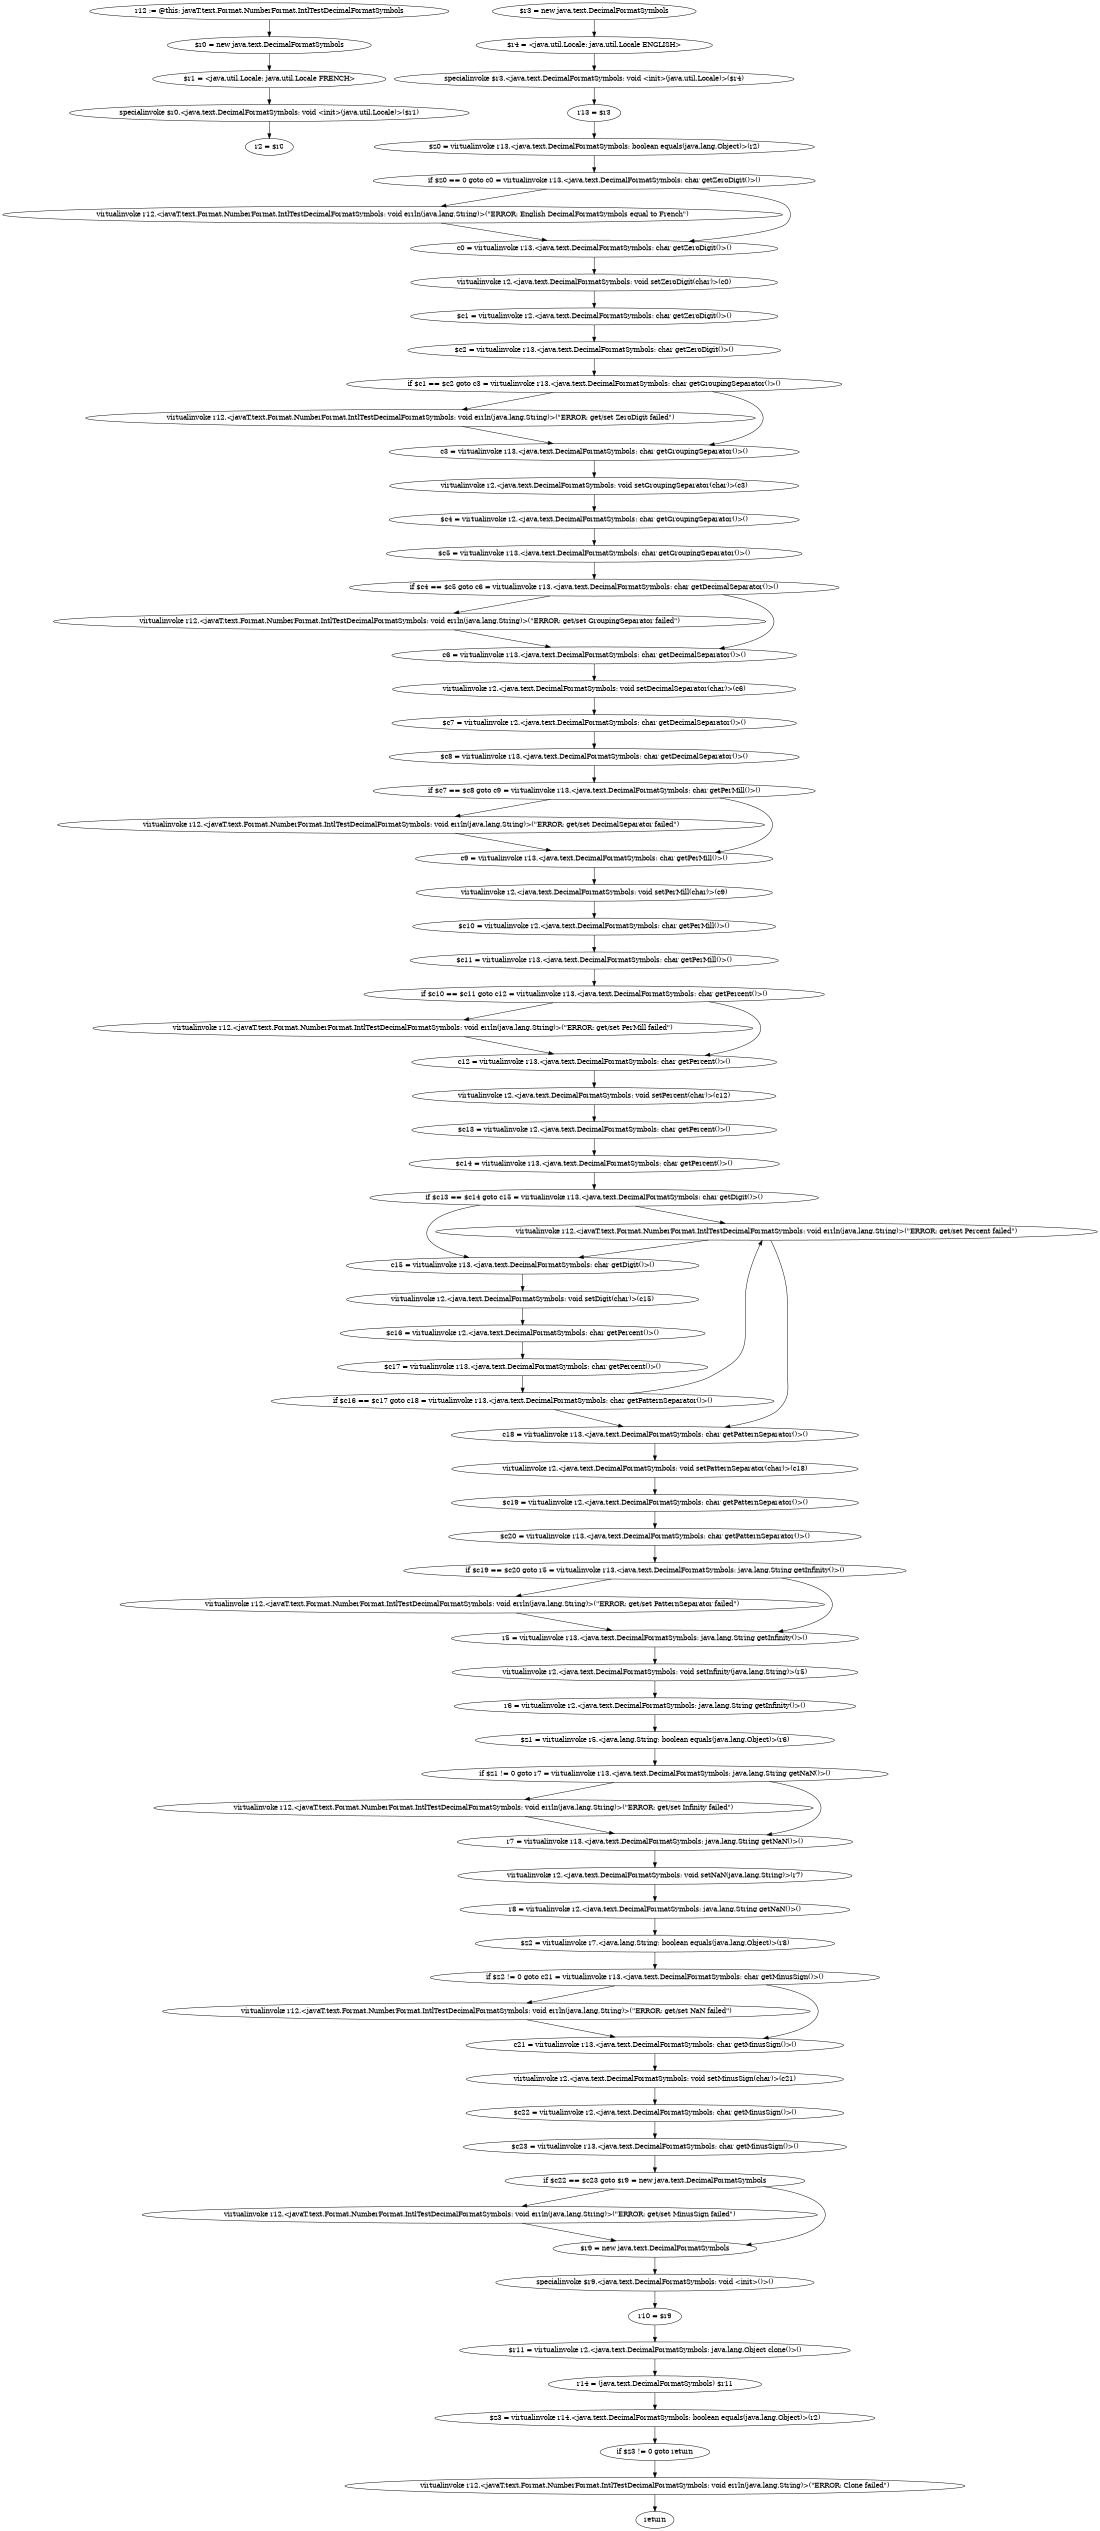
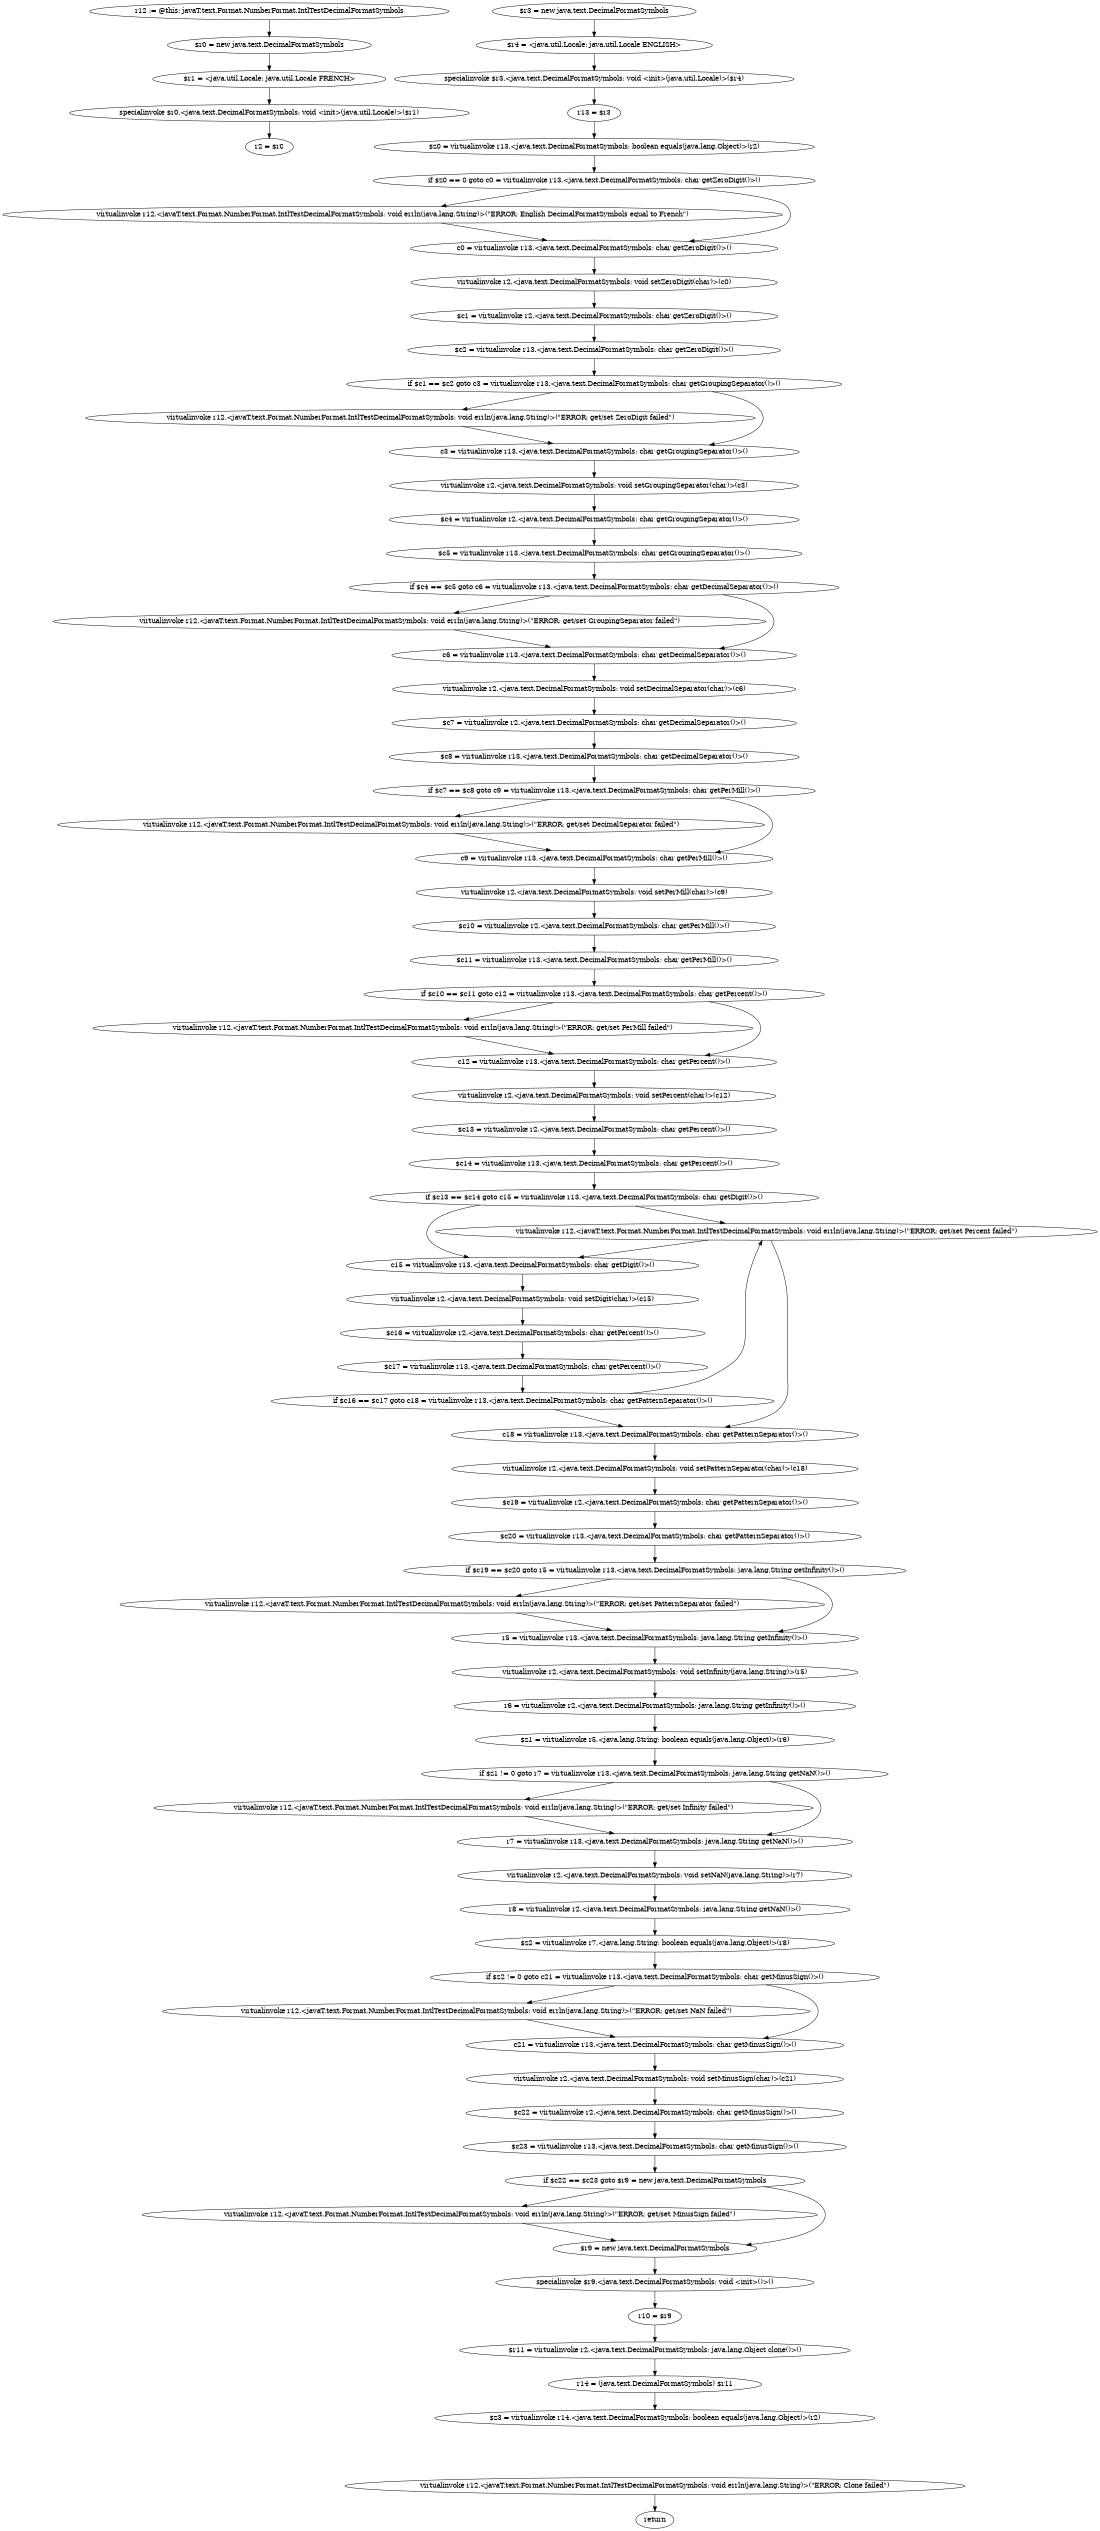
(655, 2452) -> none
